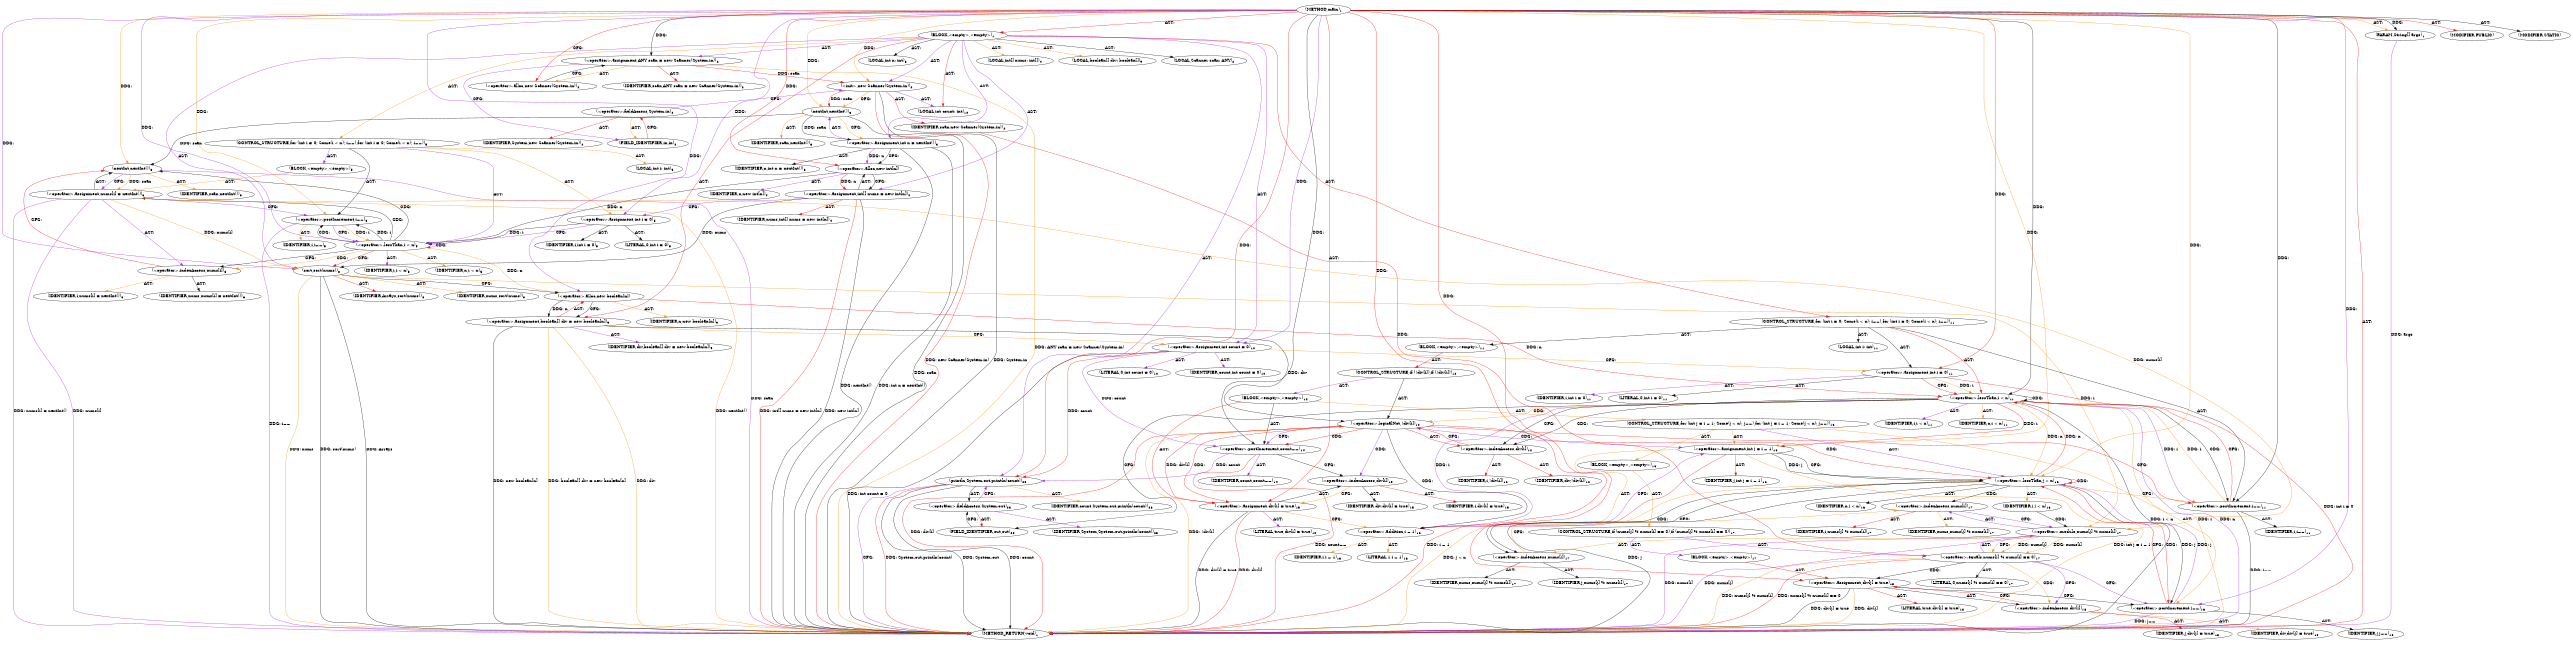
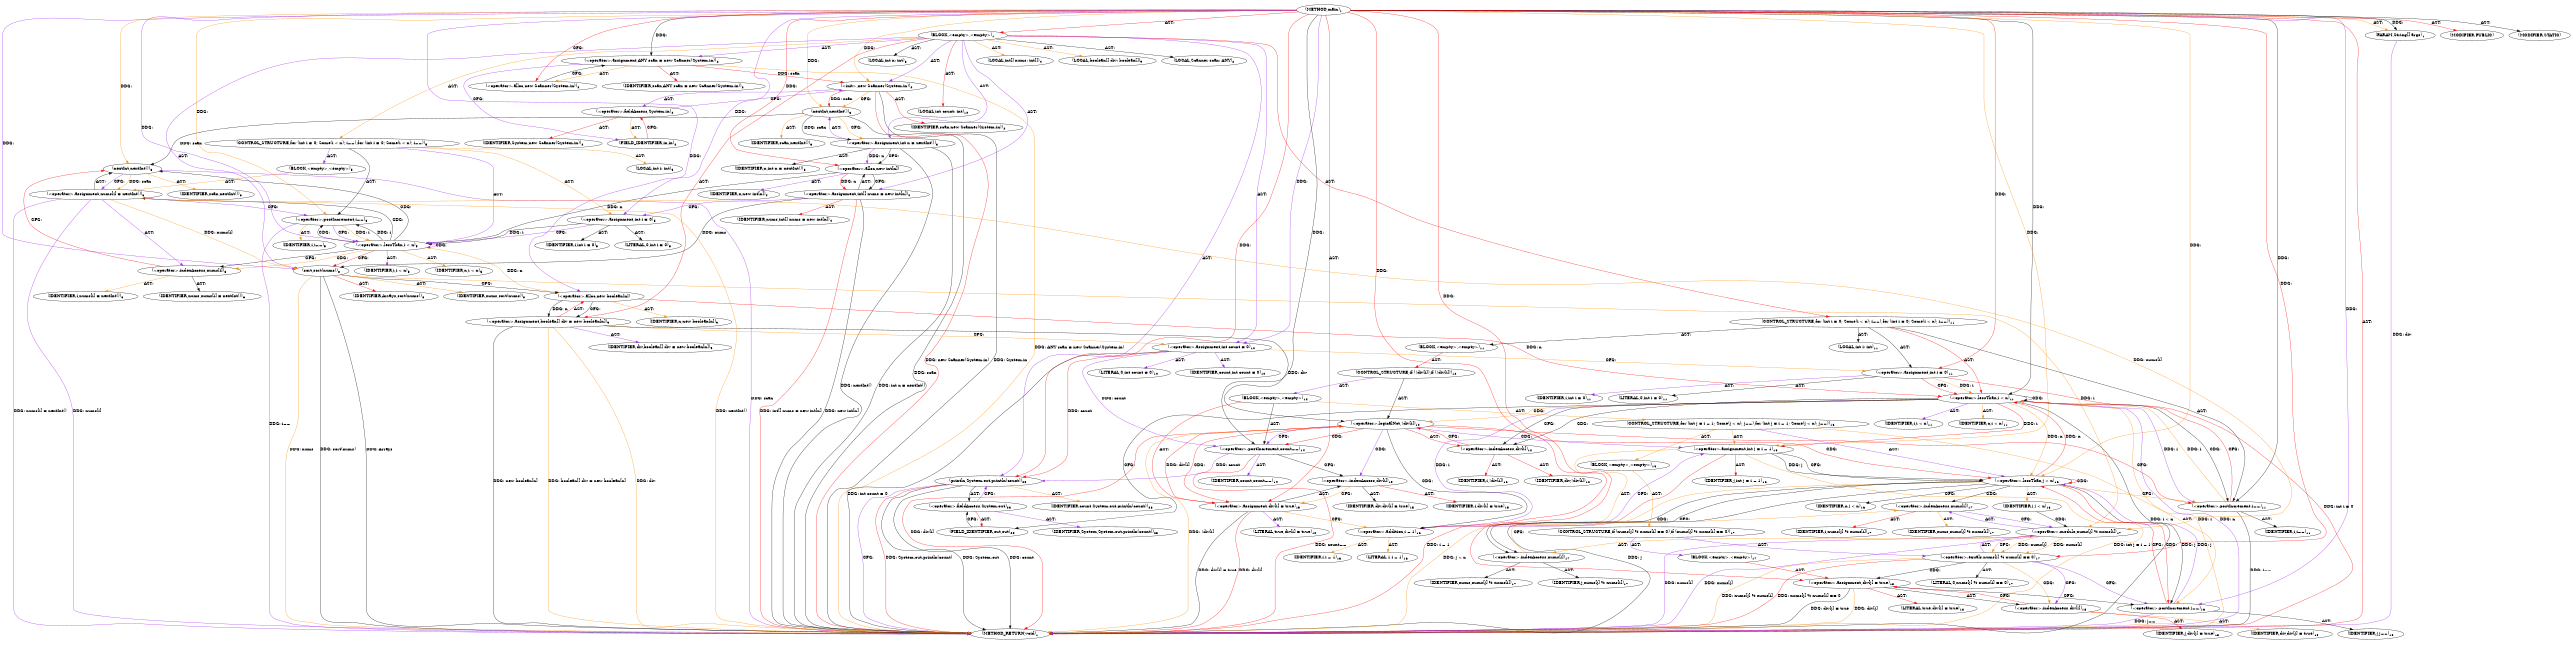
(913, 98) -> (740, 92)
(2402, 335) -> (2402, 335)
(1459, 360) -> (2198, 25)
(1951, 494) -> (1951, 494)
